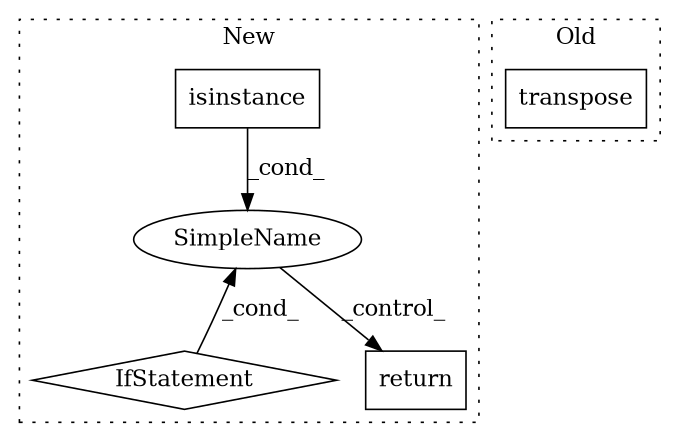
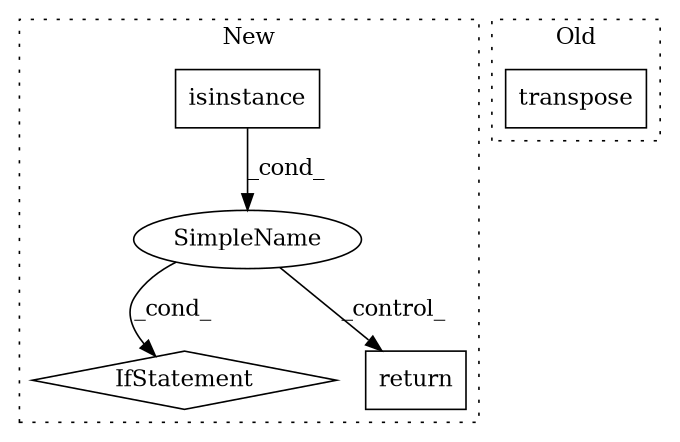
(213, 319) -> (136, 296)
